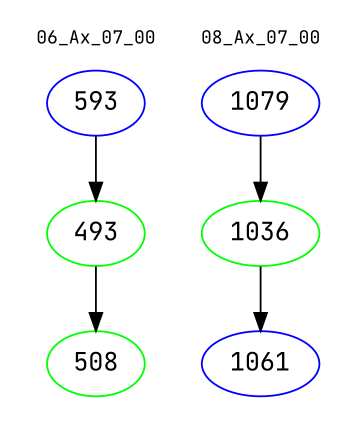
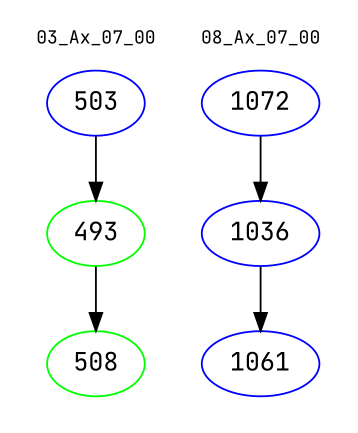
(97, 39) -> (97, 39)
(96, 103) -> (96, 103)
(261, 103) -> (261, 103)
(261, 233) -> (261, 233)
